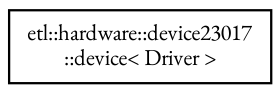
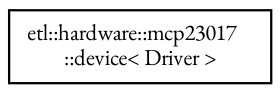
(140, 47) -> (140, 47)
